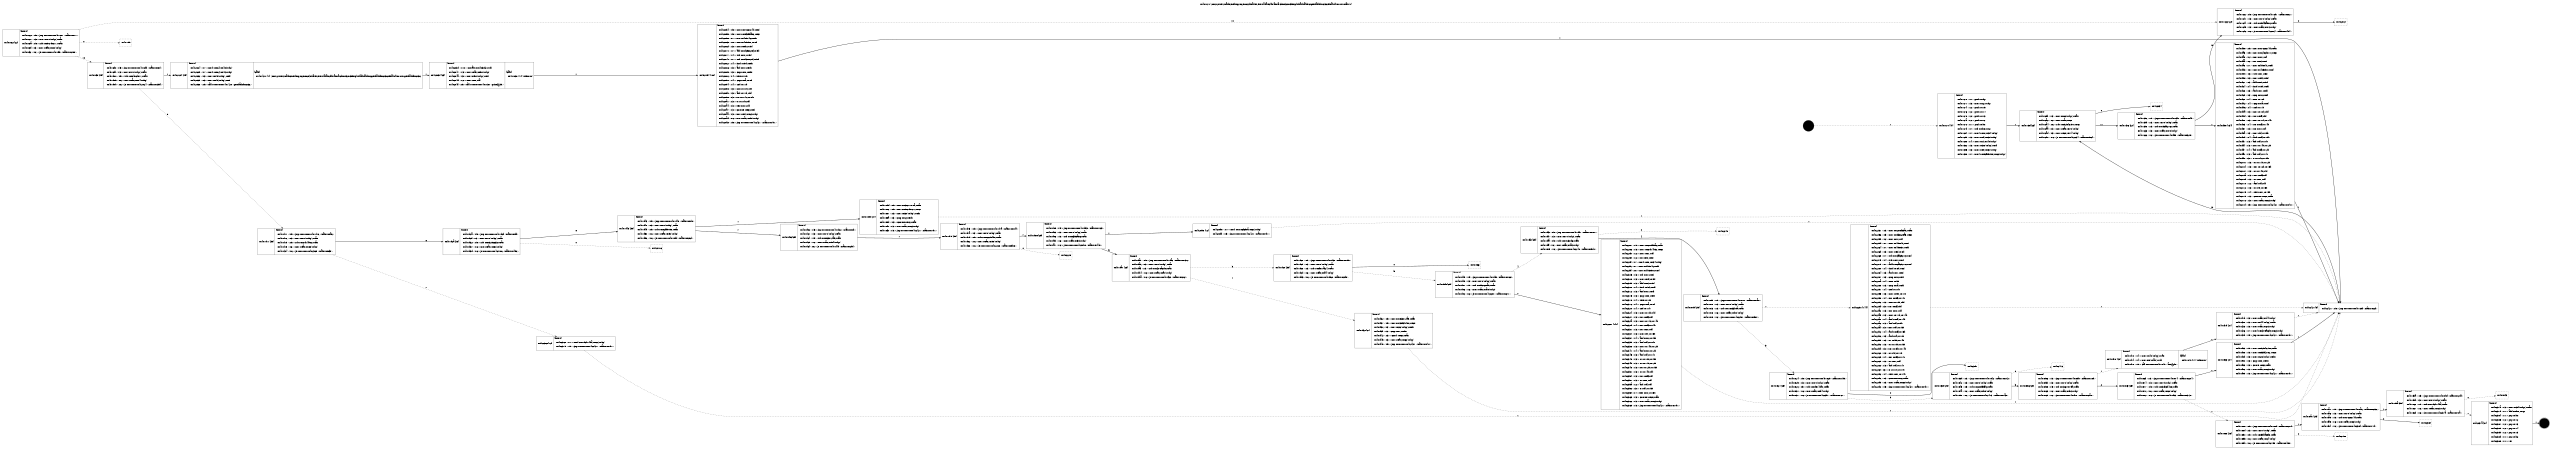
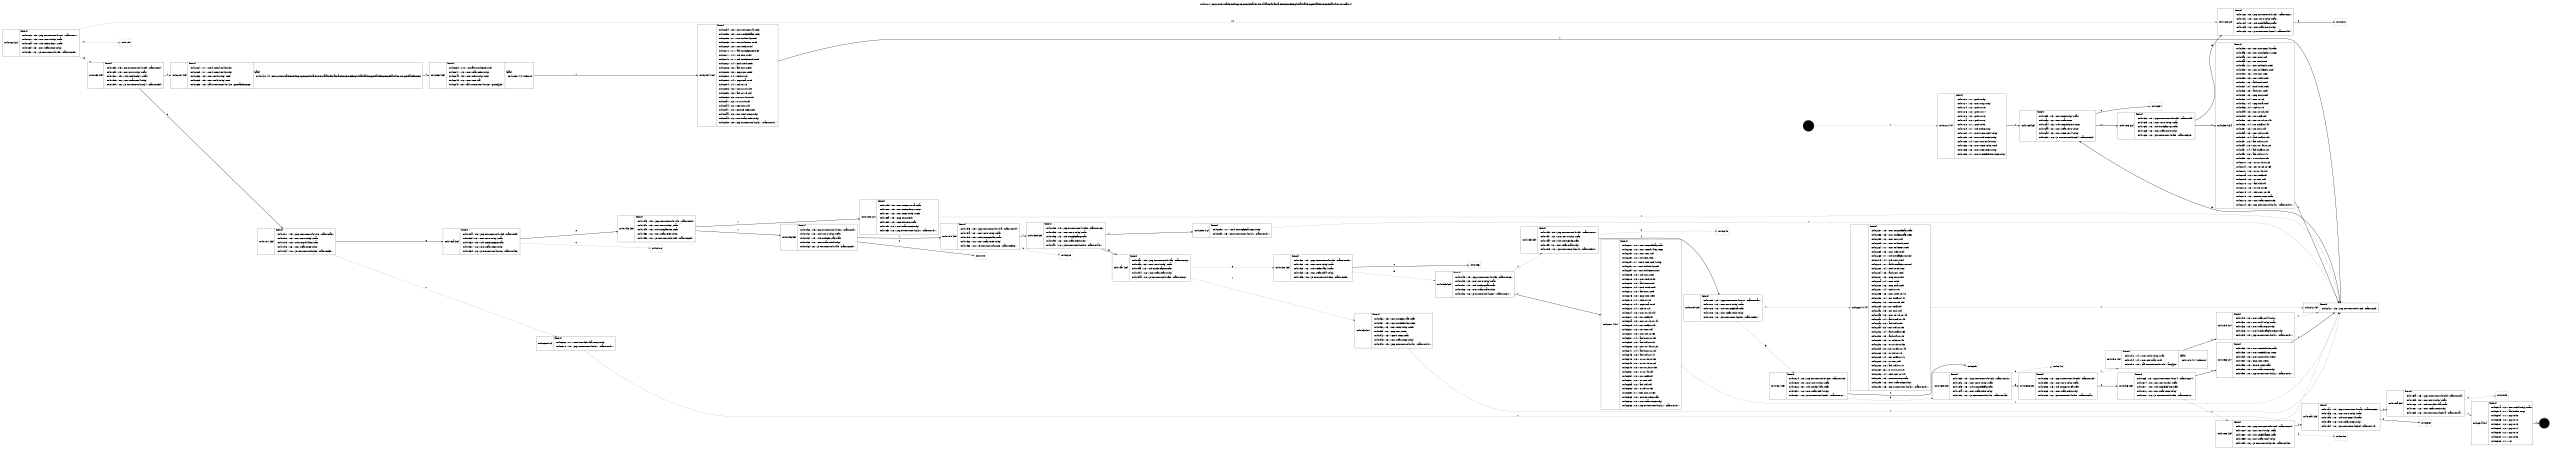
(211, 158) -> (211, 158)
none -> (980, 256)
